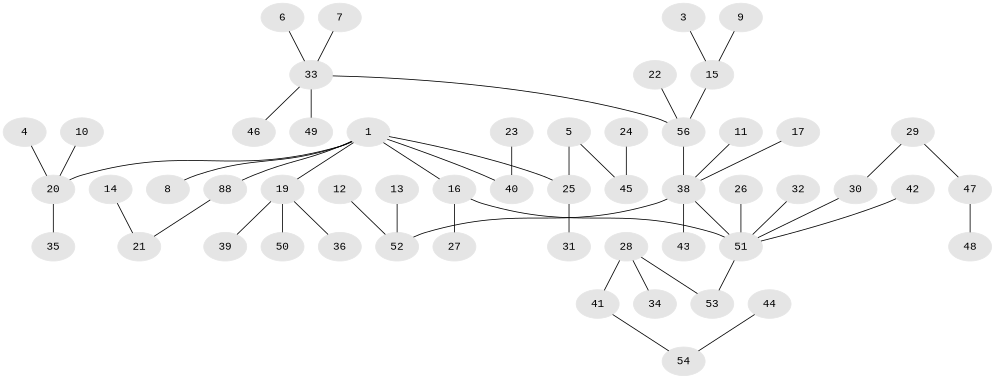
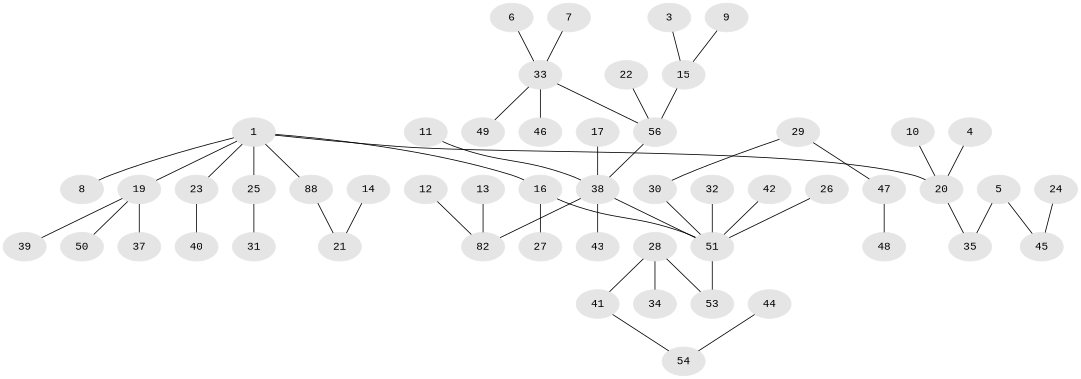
(442, 159) -> (225, 161)
(569, 161) -> (984, 218)
(340, 247) -> (139, 247)
(397, 247) -> (483, 247)
